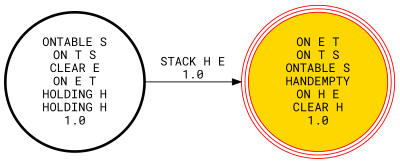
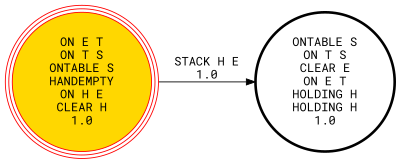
(188, 82) -> (202, 82)
